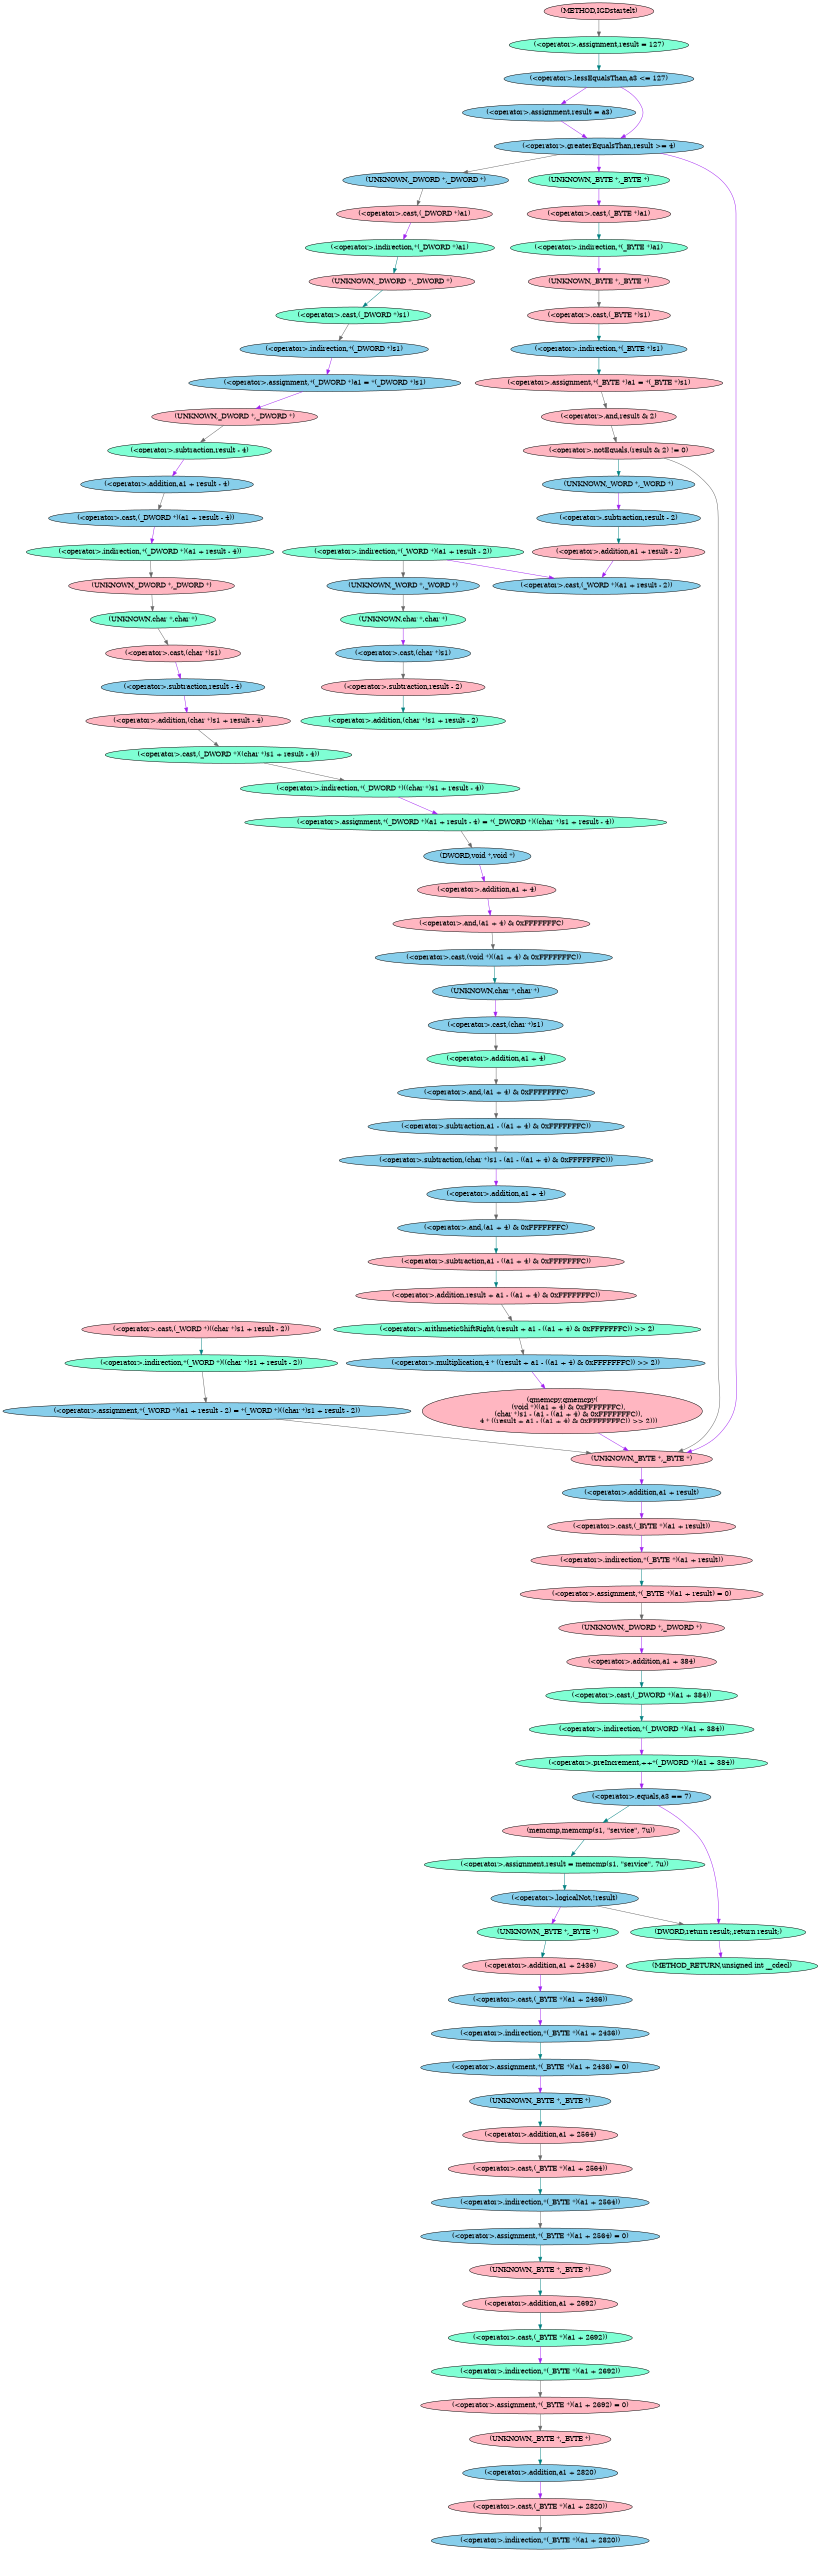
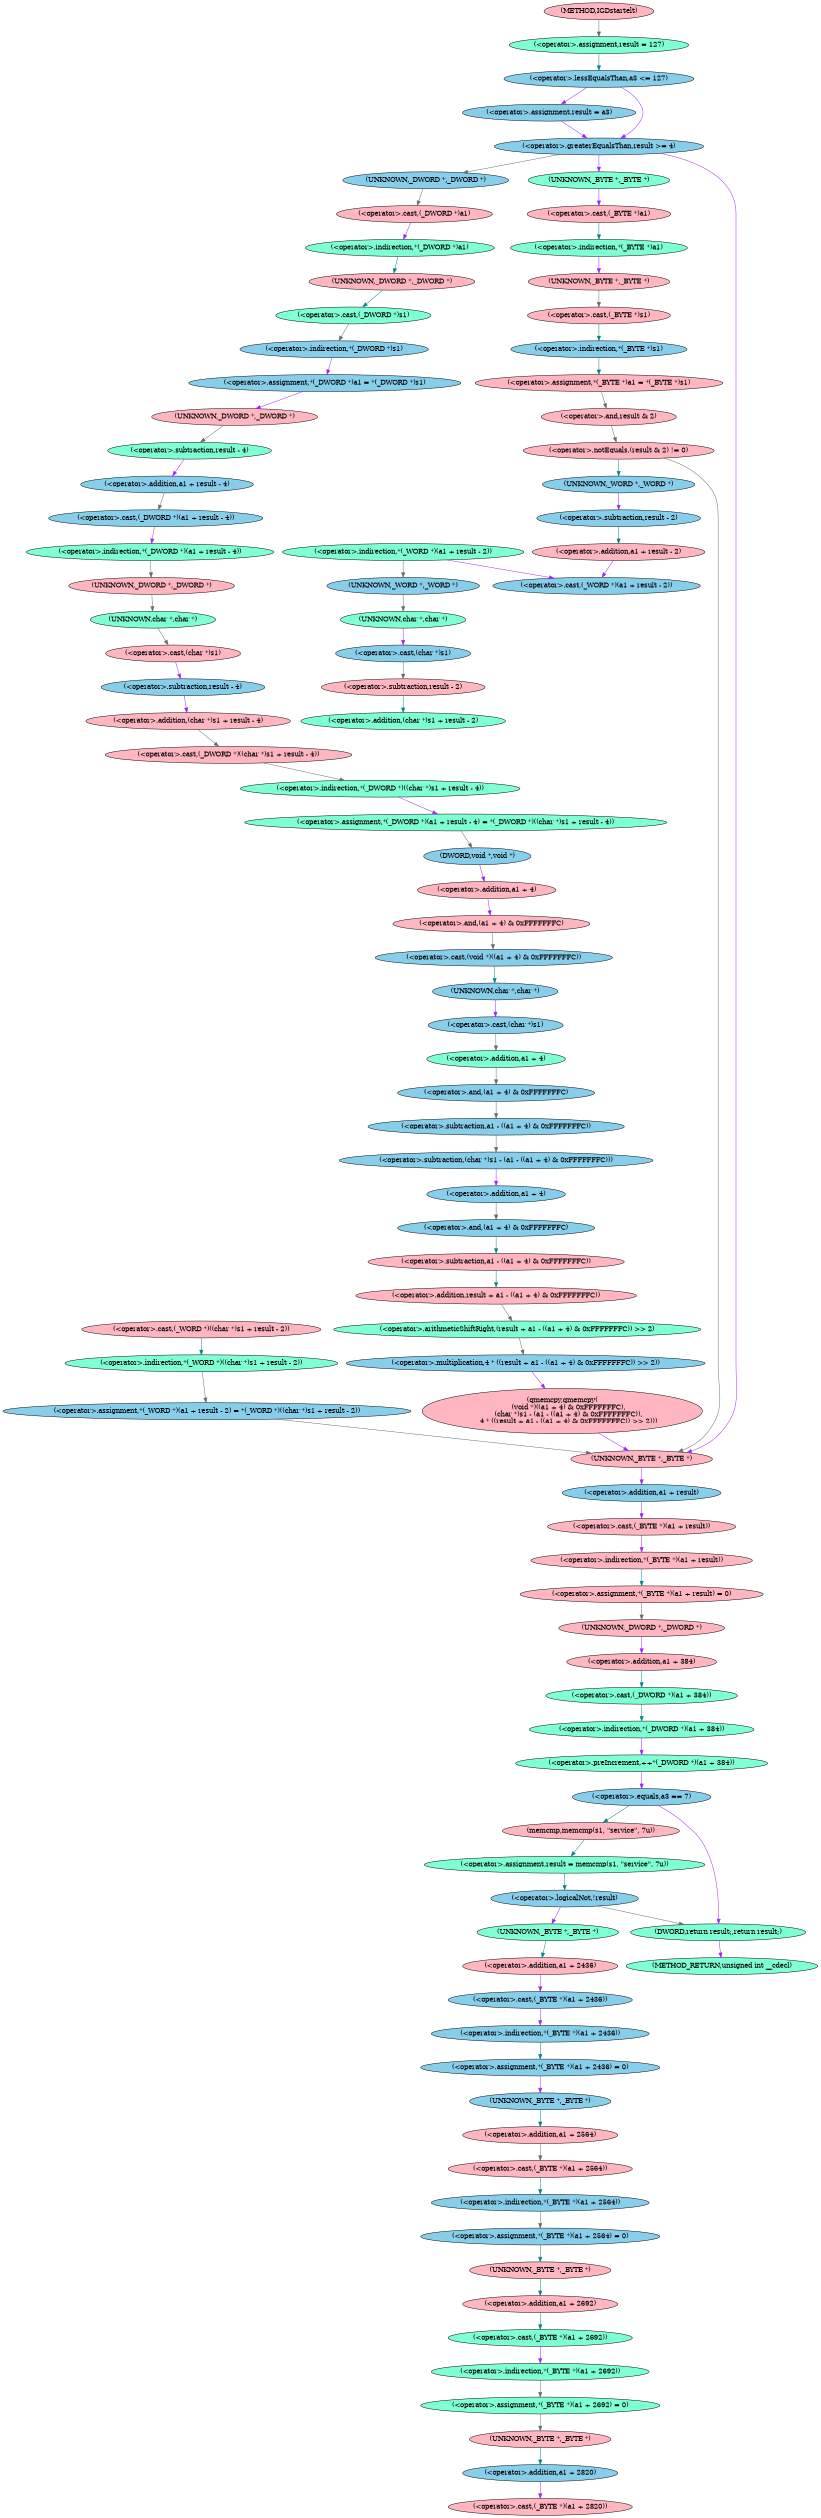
(229, 755) -> (229, 755)
(540, 2406) -> (540, 2406)
(540, 2541) -> none
